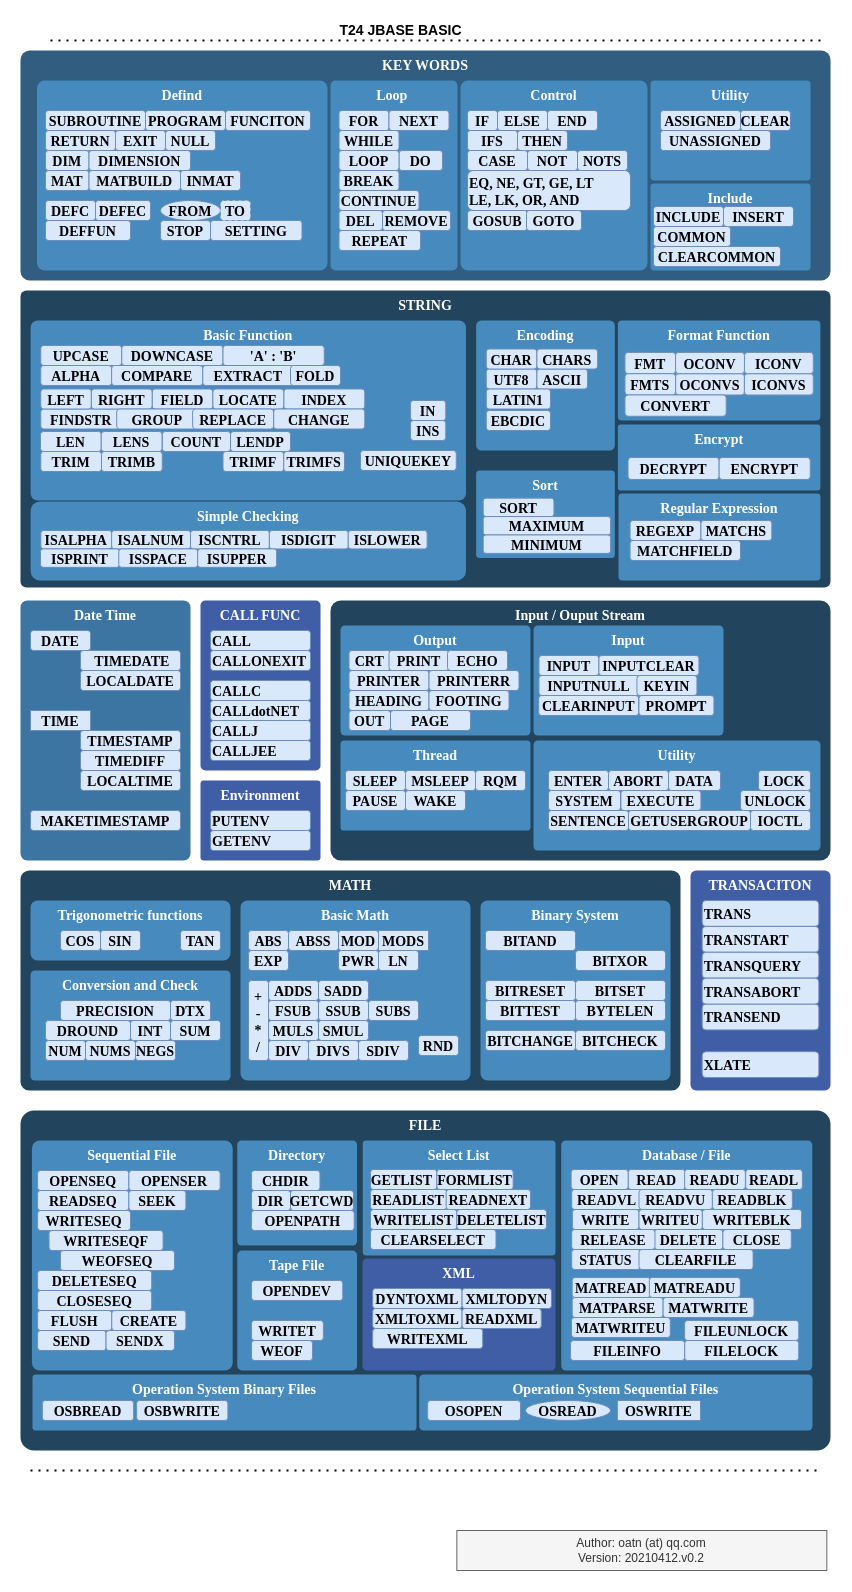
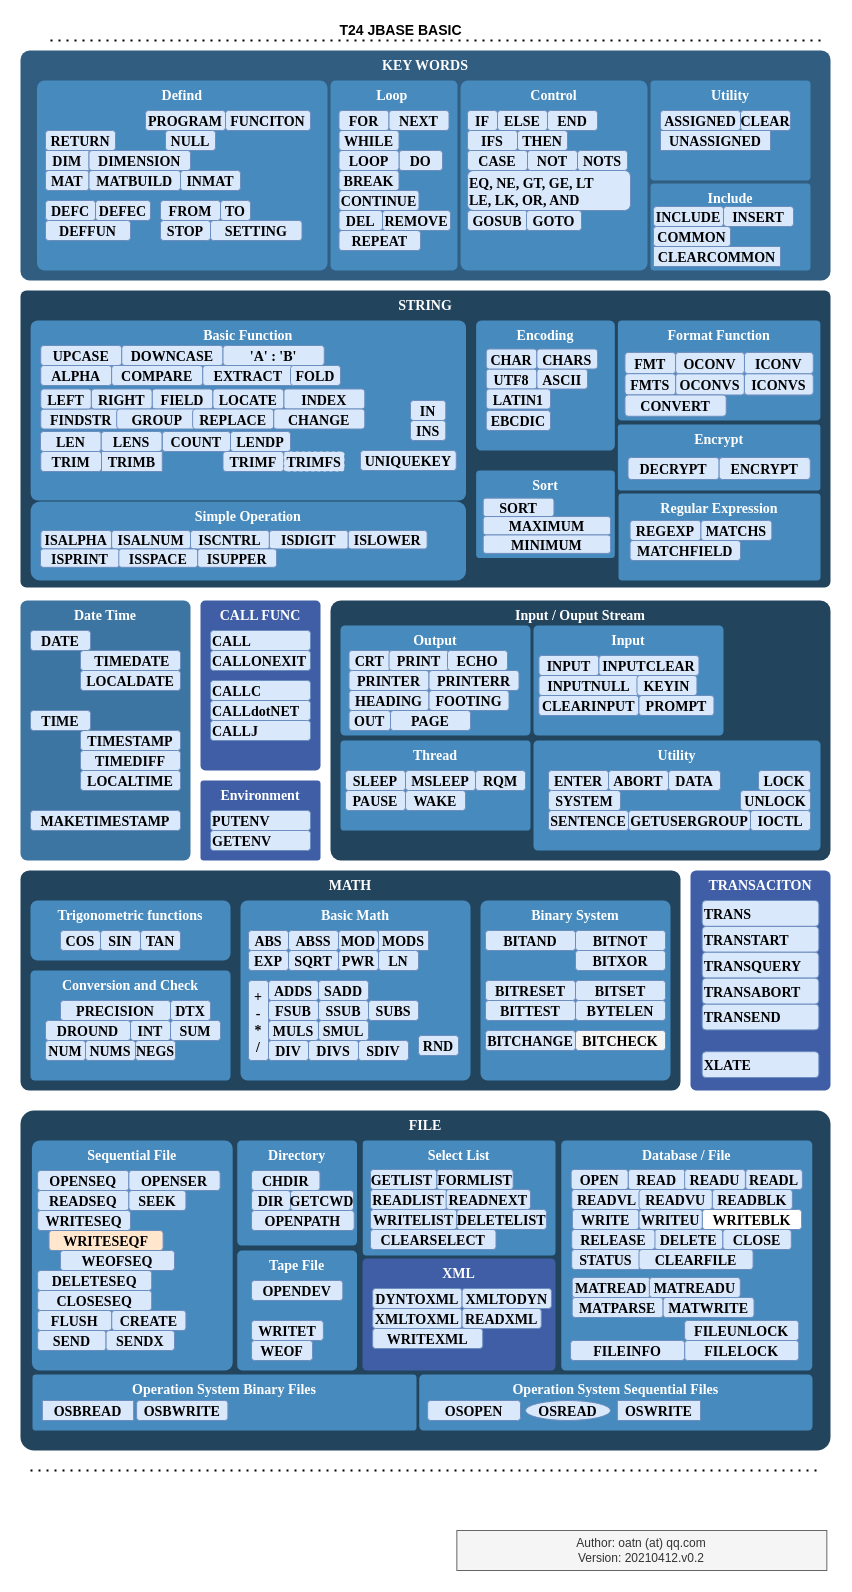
(96, 121) -> none
(141, 141) -> none
(716, 141) -> (716, 141)
(67, 161) -> (67, 161)
(191, 211) -> (191, 211)
(236, 211) -> (236, 211)
(717, 257) -> (717, 257)
(132, 462) -> (132, 462)
(314, 462) -> (314, 462)
(248, 516) -> (248, 516)
(61, 721) -> (61, 721)
(261, 751) -> none
(661, 801) -> none
(201, 941) -> (161, 941)
none -> (621, 941)
none -> (314, 961)
(621, 1041) -> (621, 1041)
(752, 1220) -> (752, 1220)
(106, 1241) -> (106, 1241)
(621, 1328) -> none
(88, 1411) -> (88, 1411)
